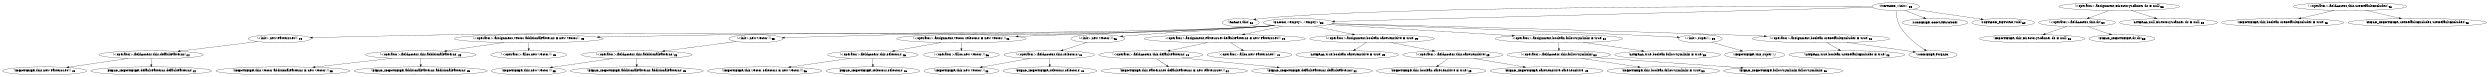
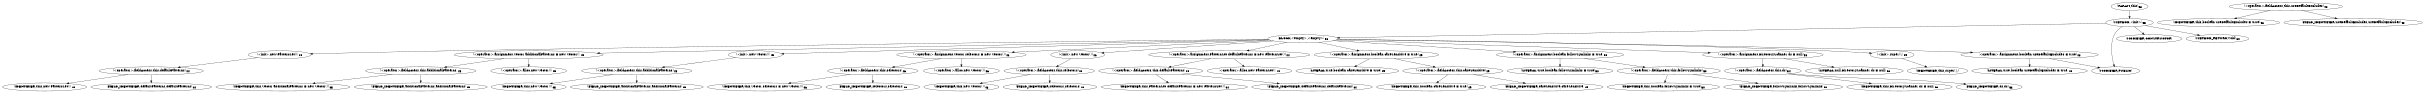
(1564, 8) -> (2130, 13)
none -> (1522, 46)
